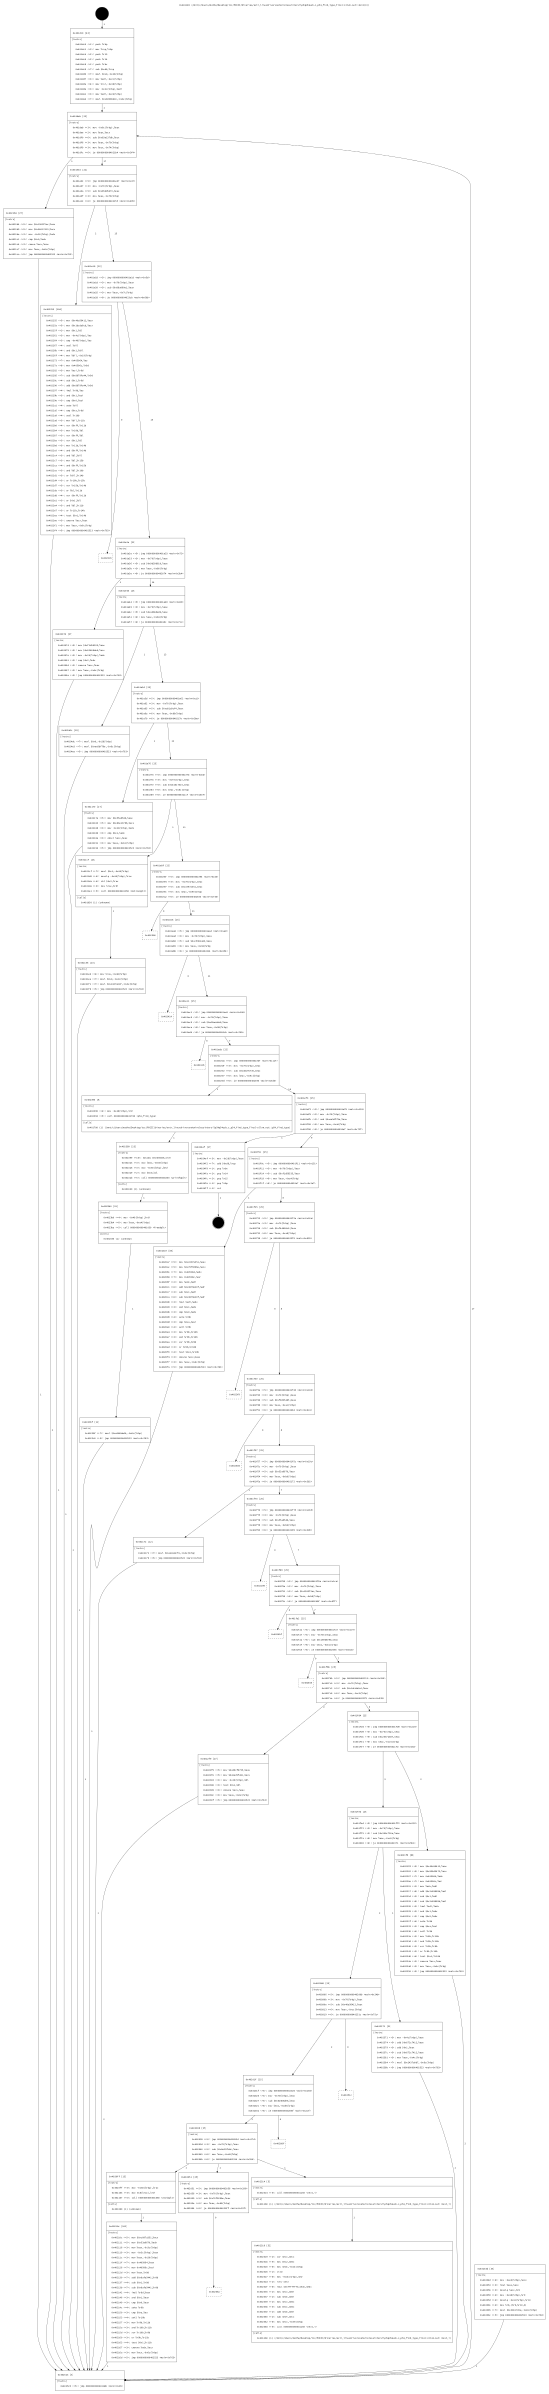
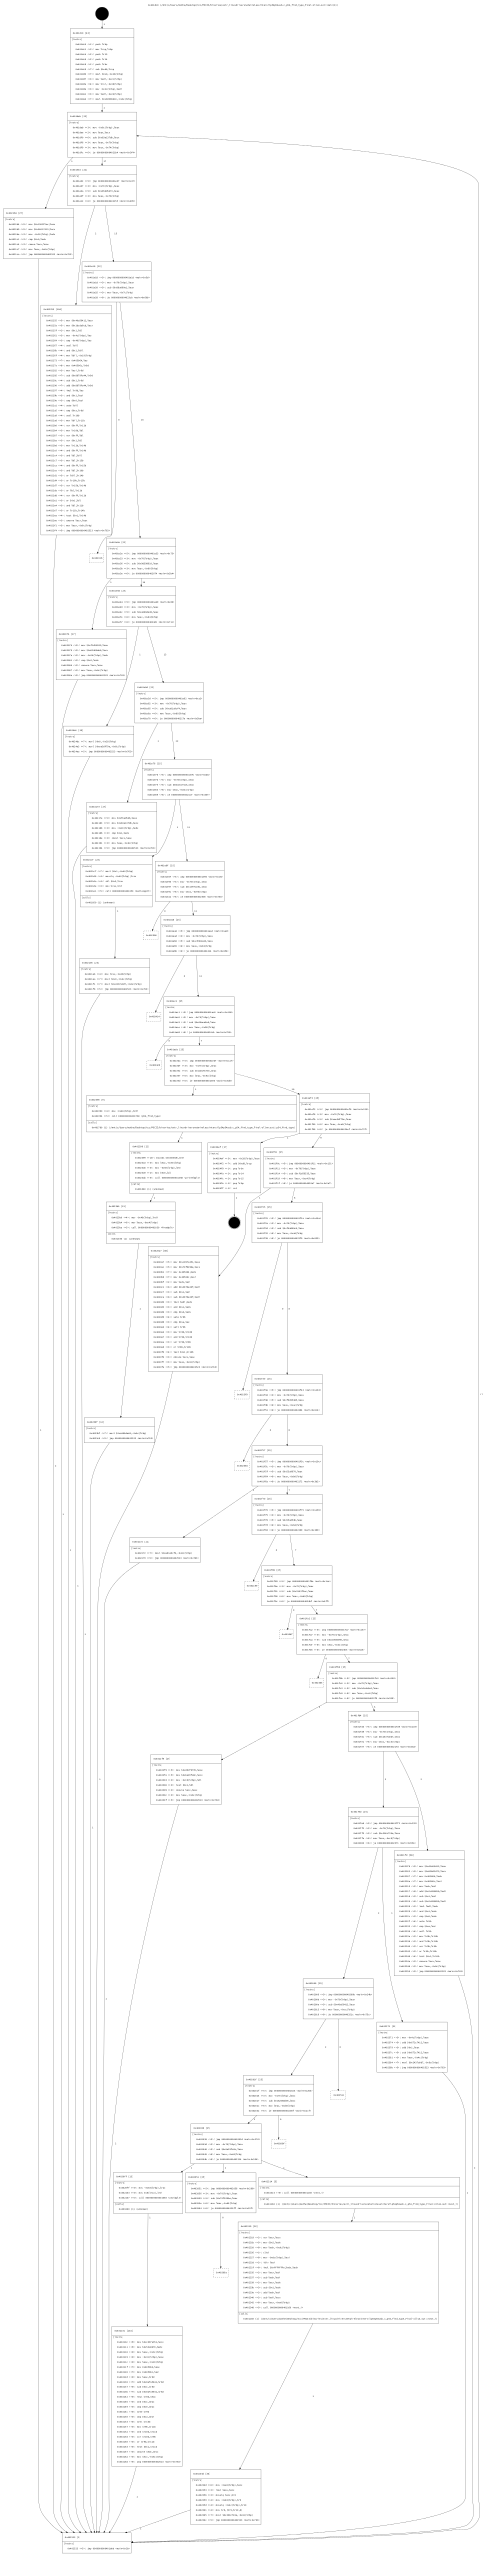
none -> (277, 2396)
